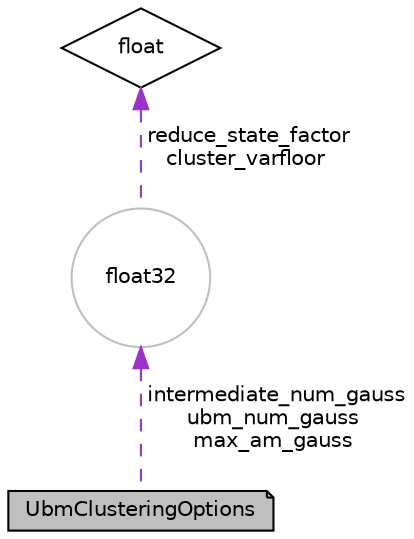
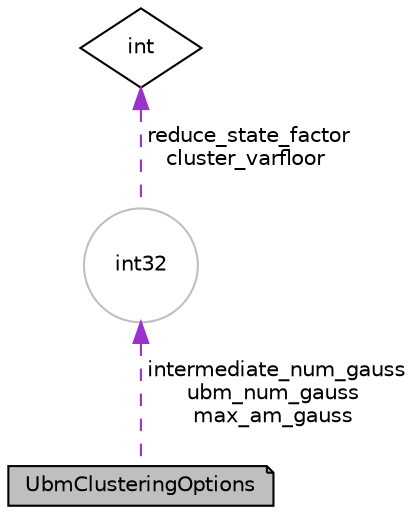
(141, 48) -> (141, 48)
(141, 278) -> (141, 265)
